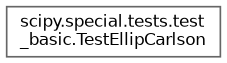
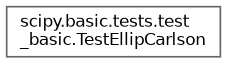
(114, 32) -> (114, 32)
